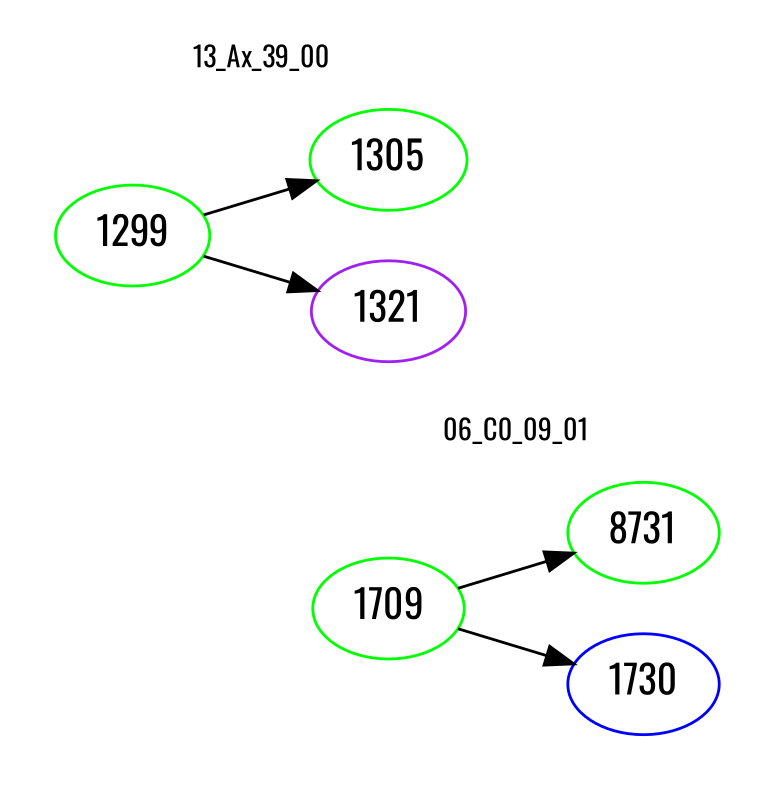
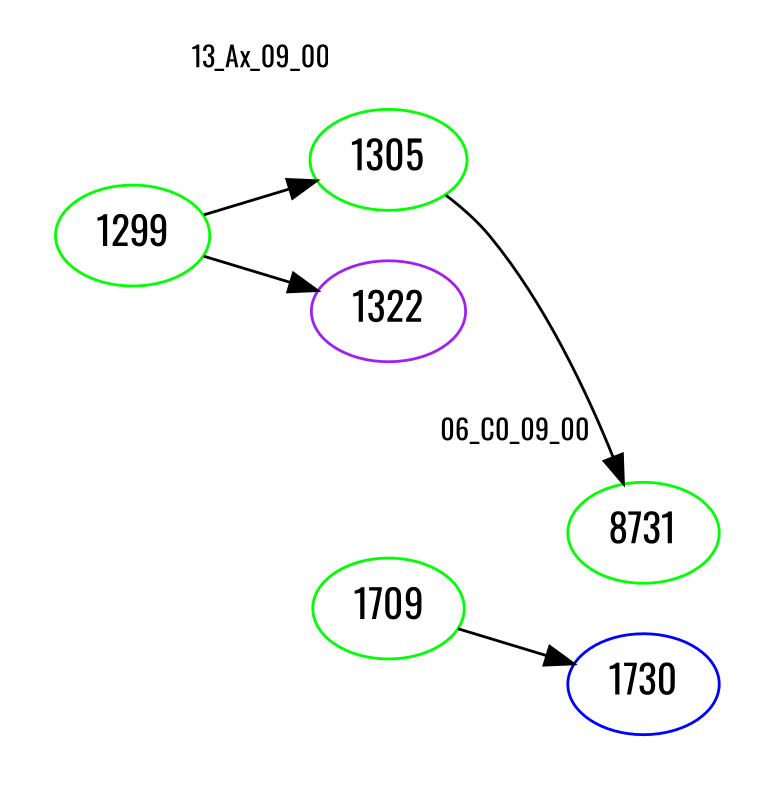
(261, 60) -> (261, 60)
(388, 311) -> (388, 311)
(516, 433) -> (516, 433)
(502, 575) -> (545, 316)
